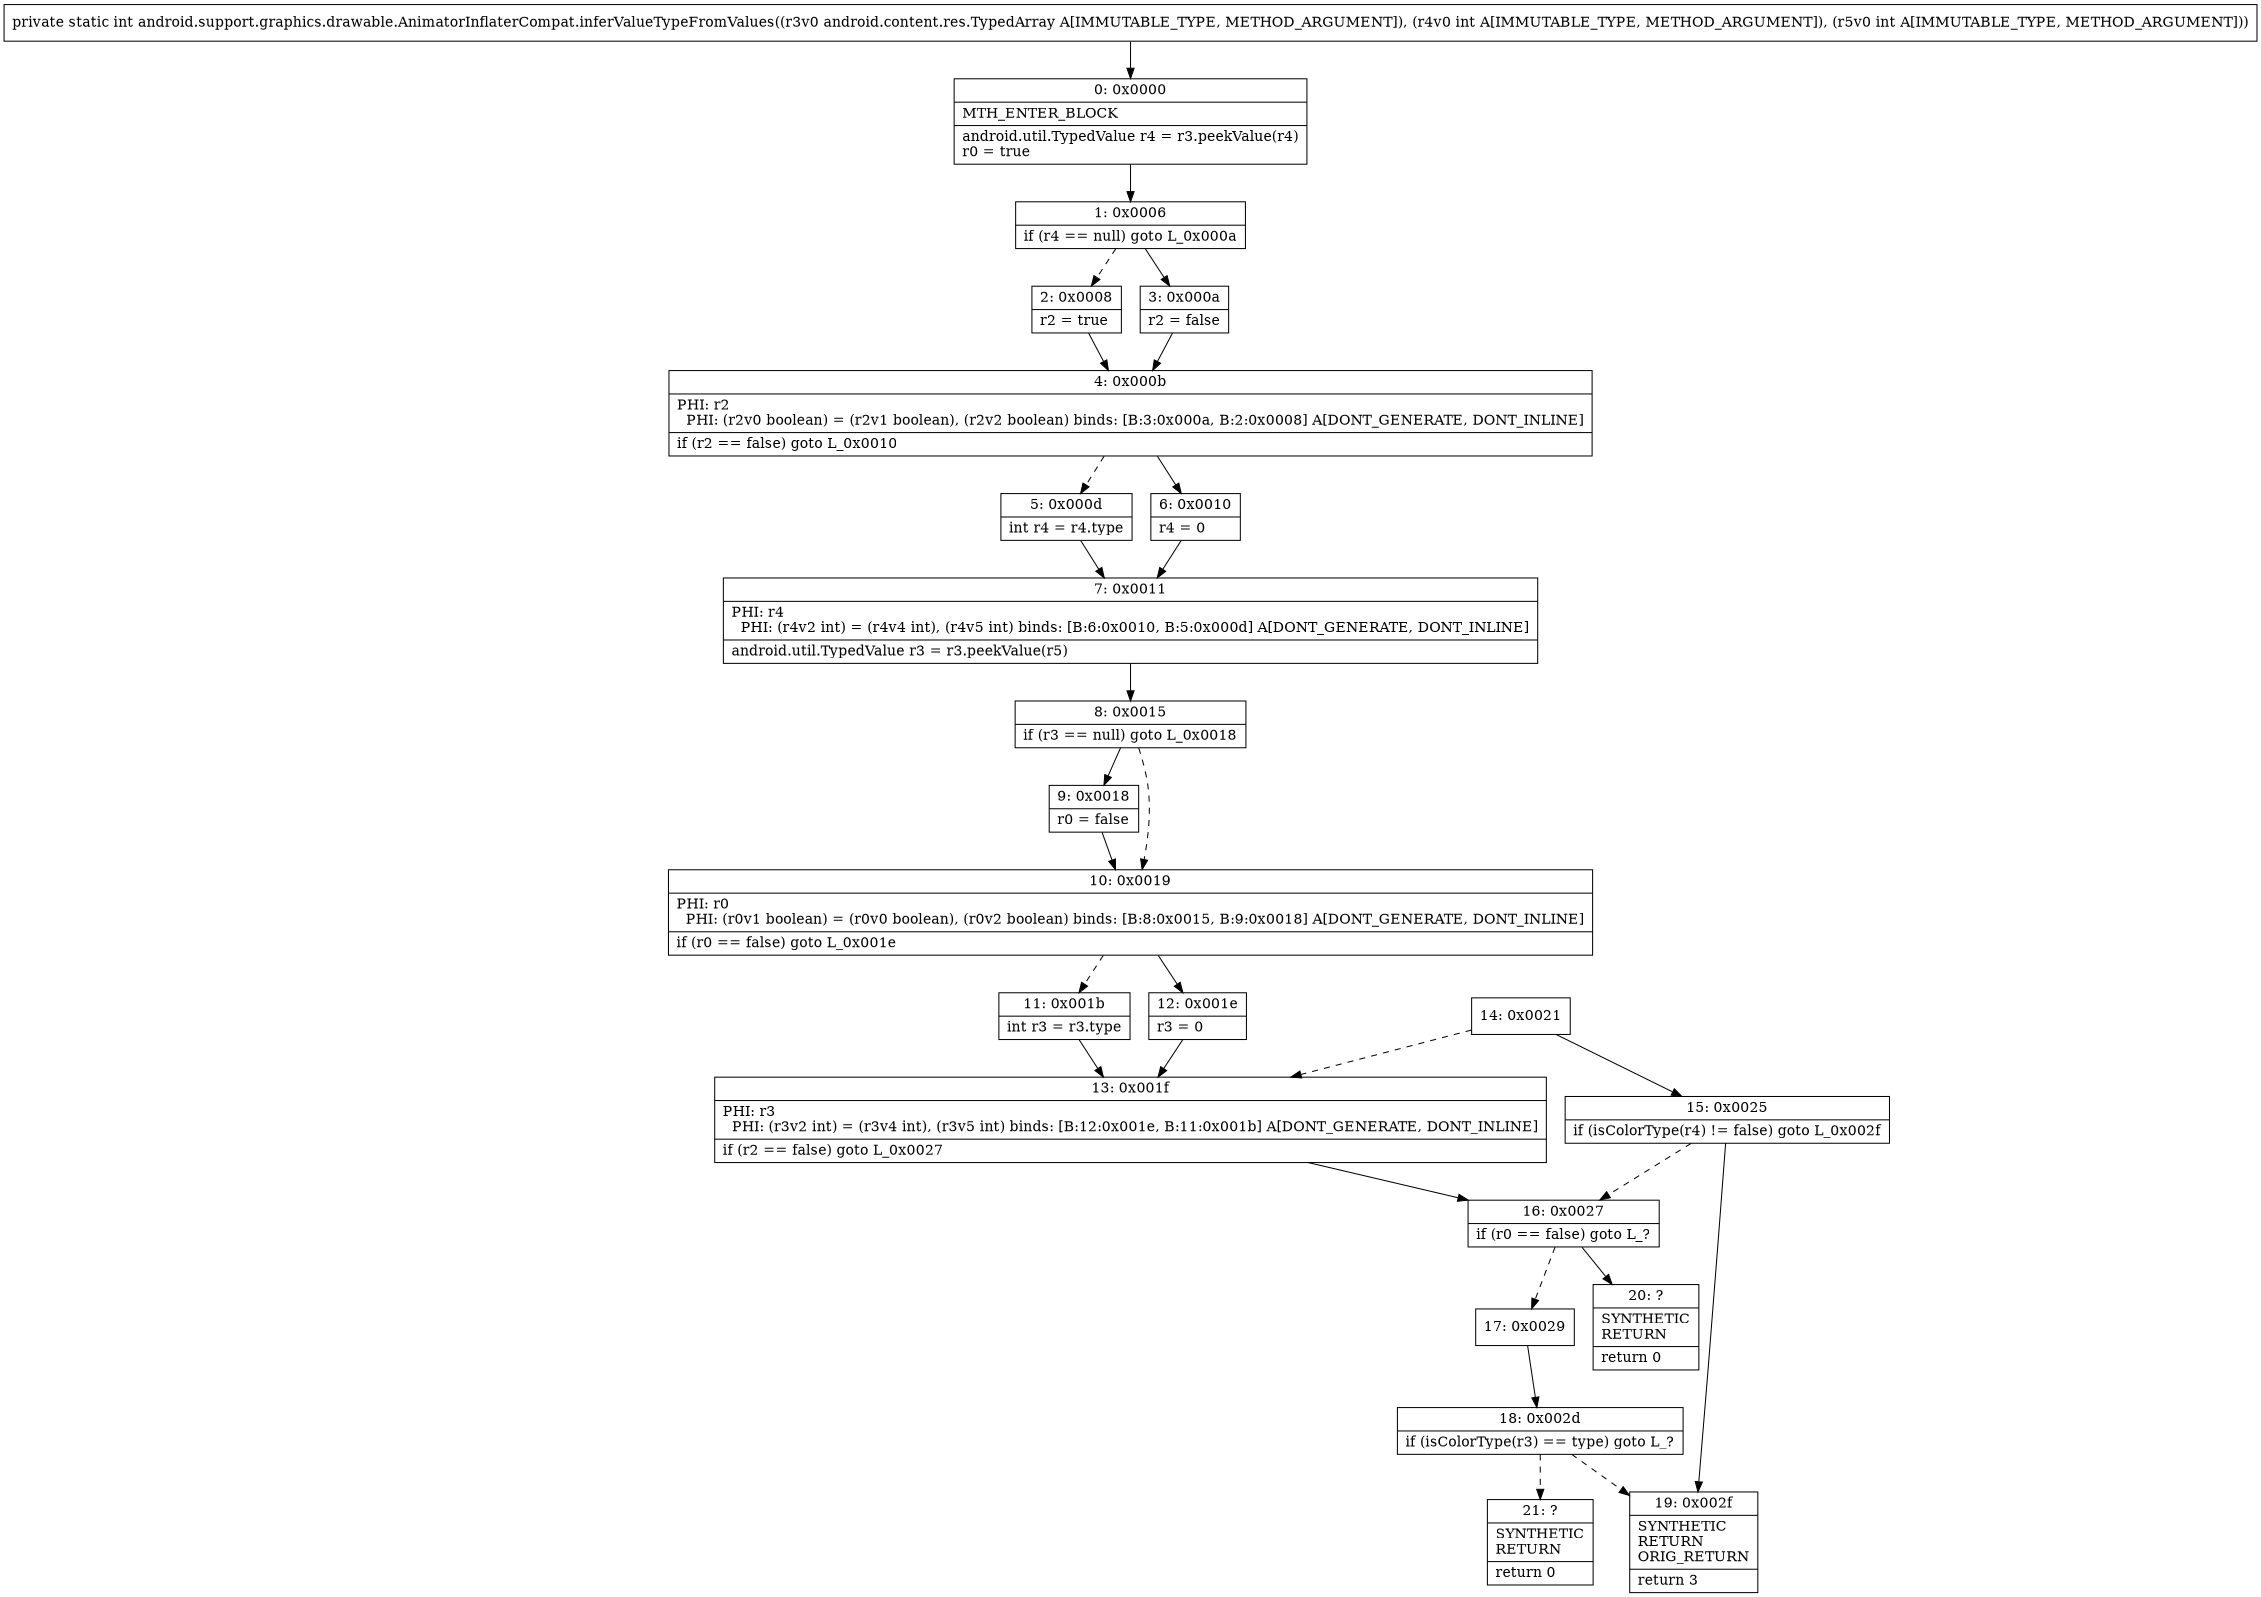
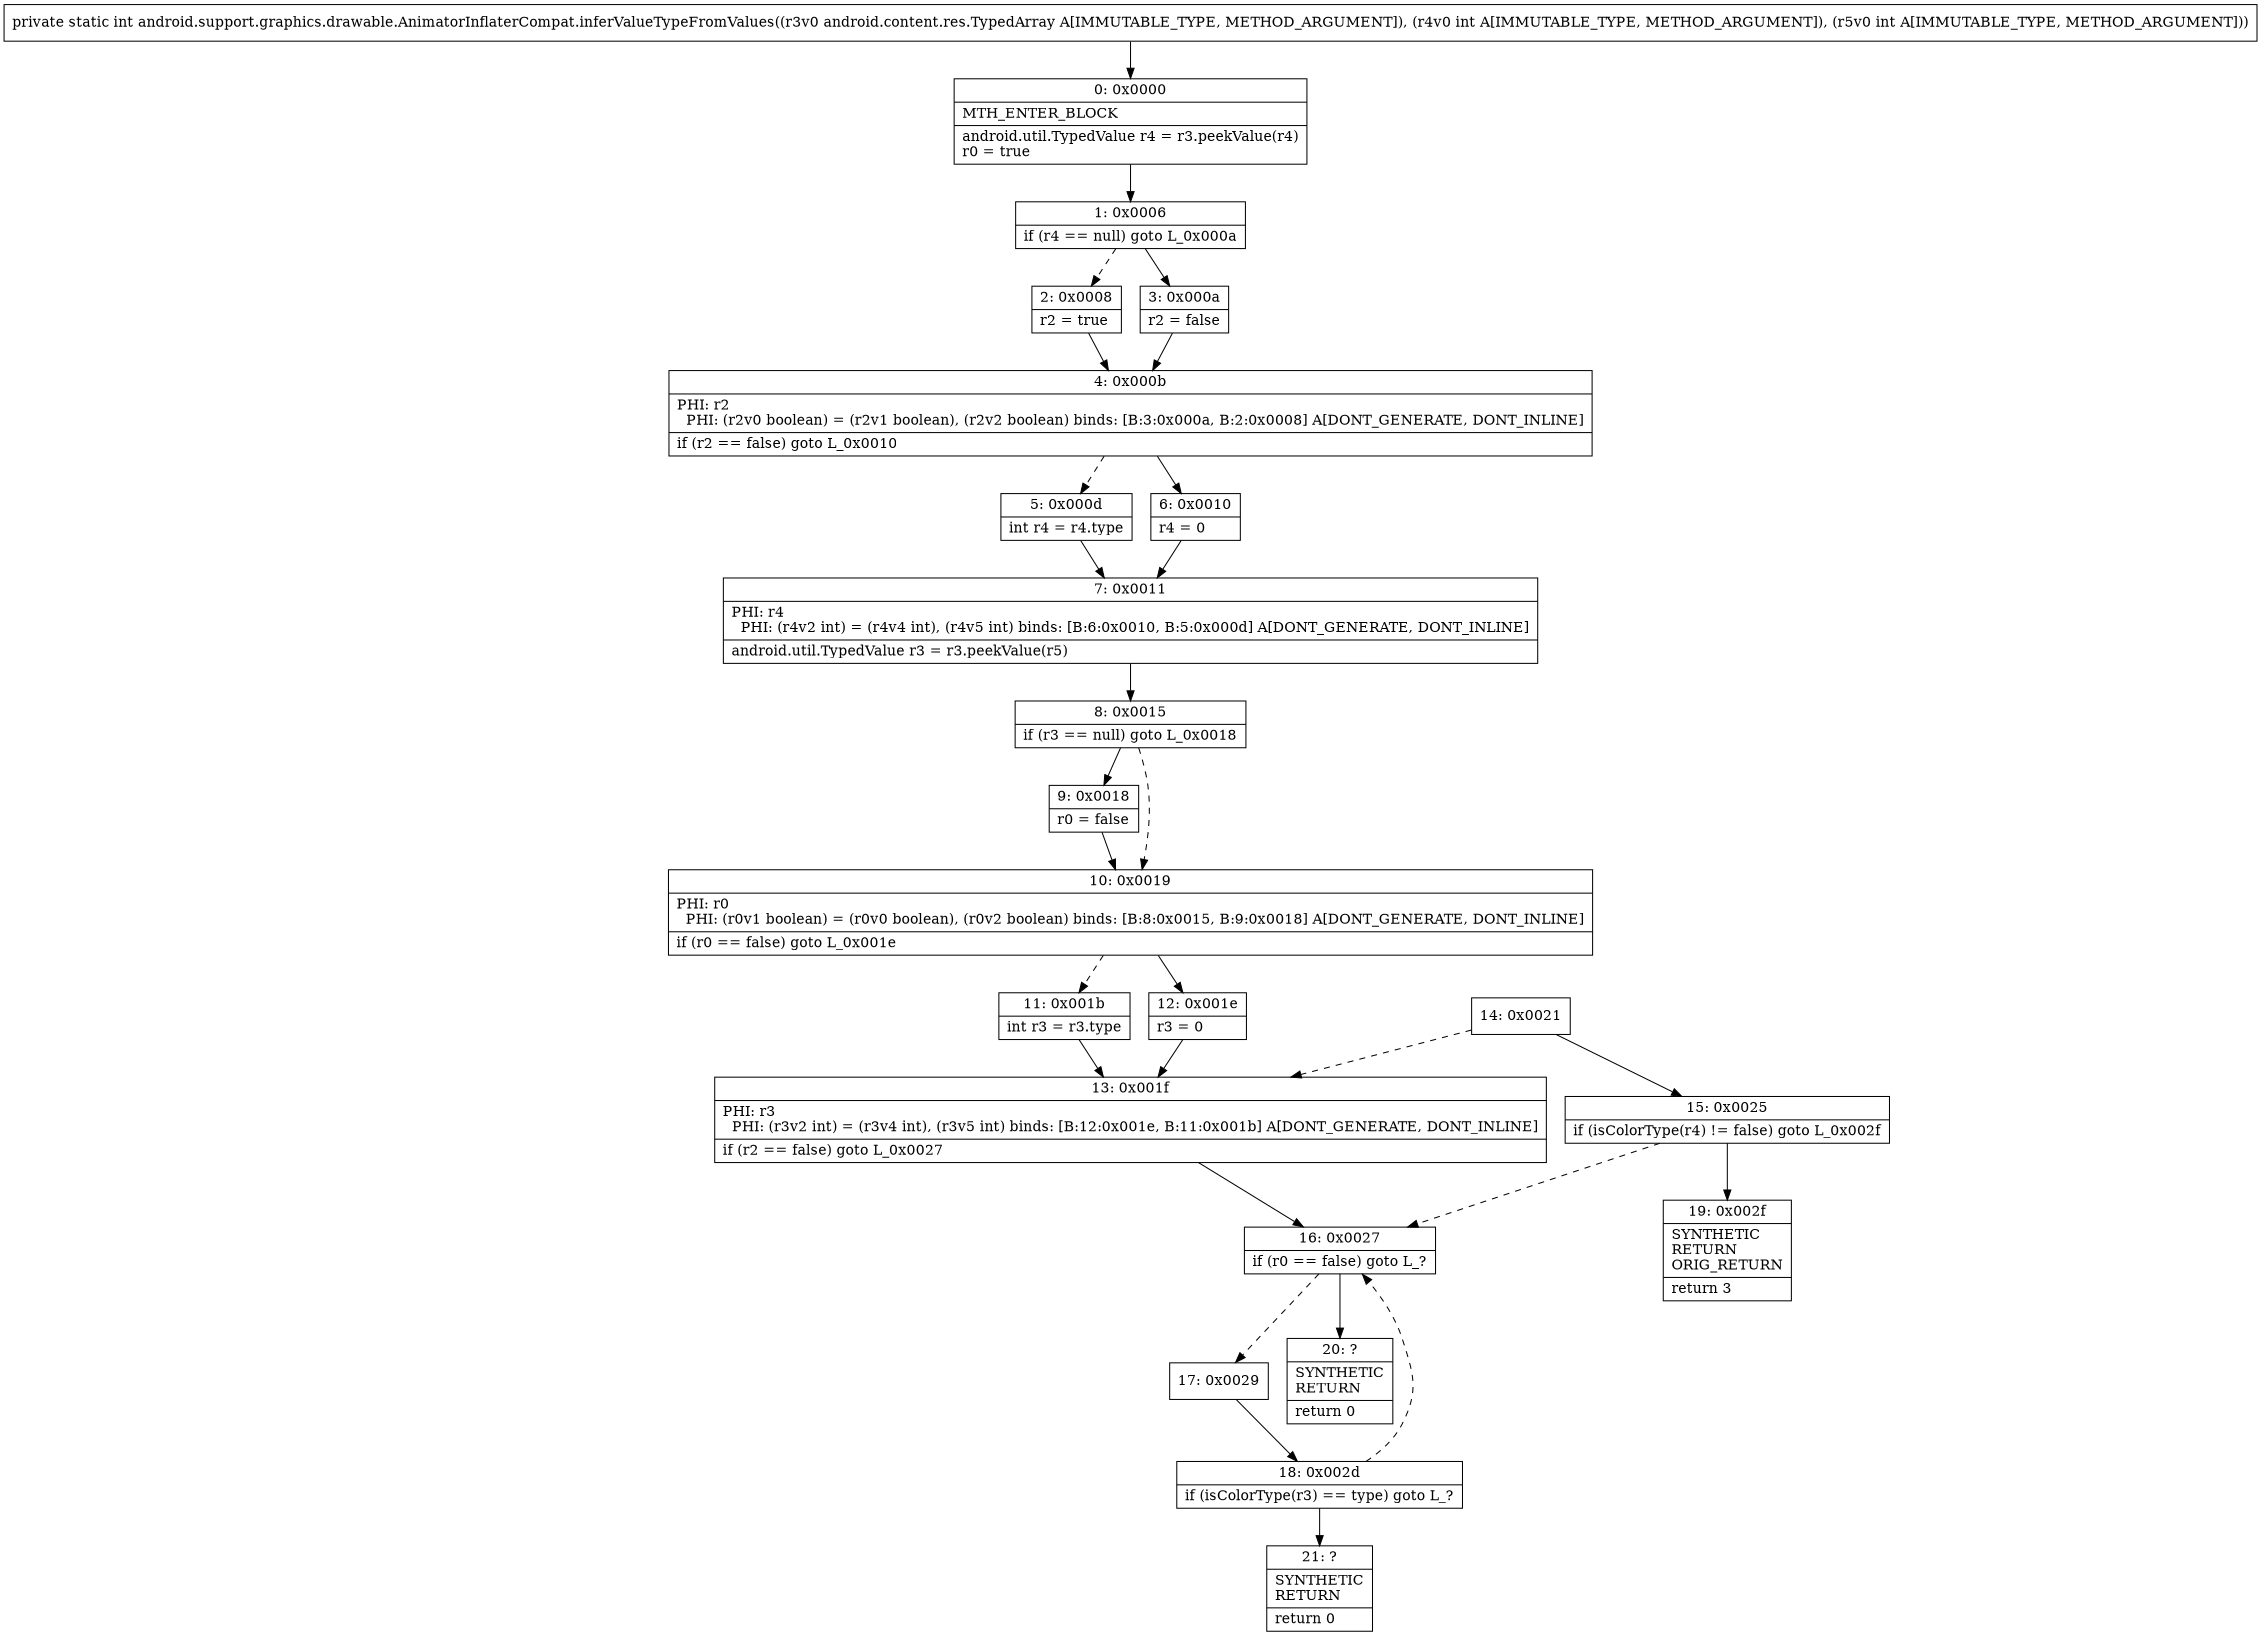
(1540, 1472) -> (1320, 1522)
(1596, 1472) -> (1412, 1375)
